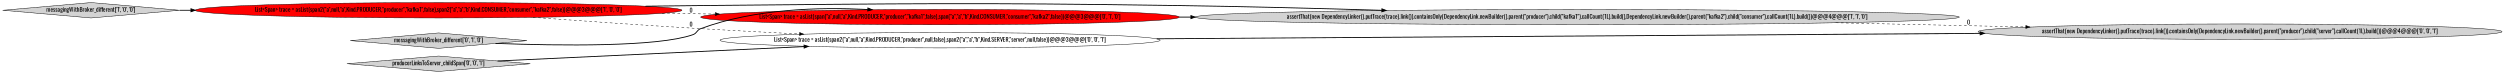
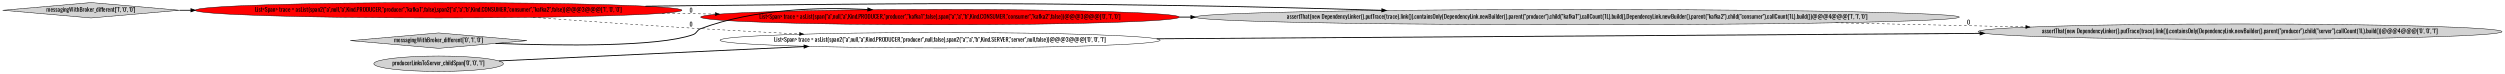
(439, 64) -> (439, 64)
